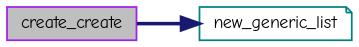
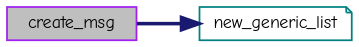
(72, 24) -> (72, 24)
